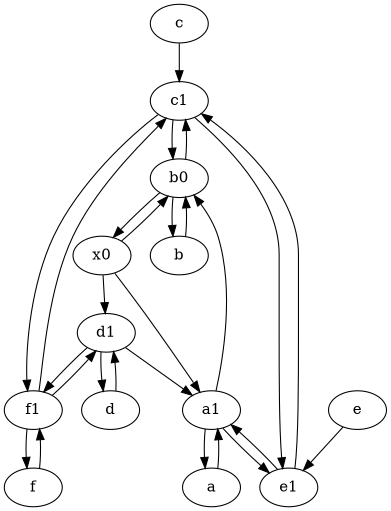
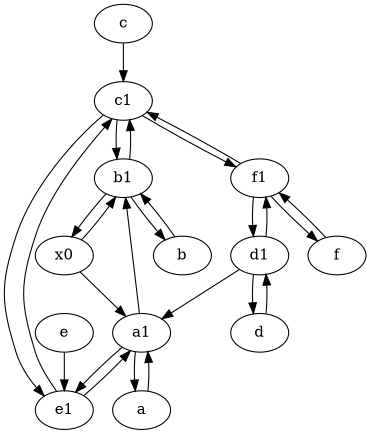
(179, 178) -> (123, 178)
(104, 289) -> none
